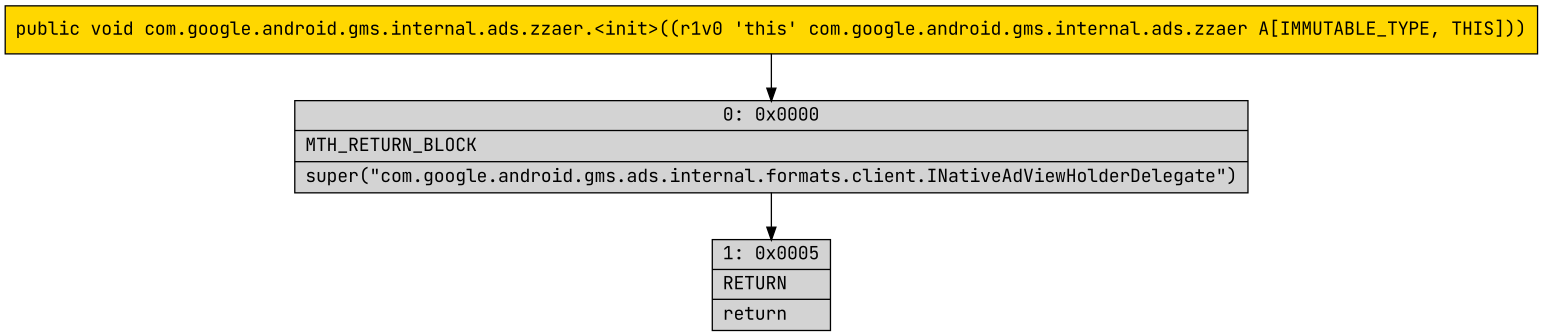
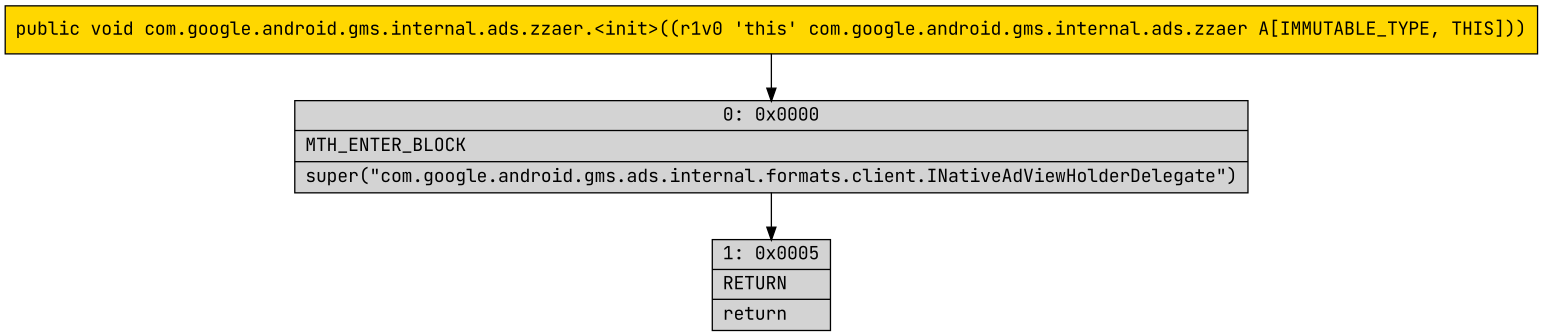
(392, 145) -> (386, 145)
